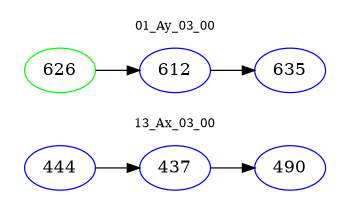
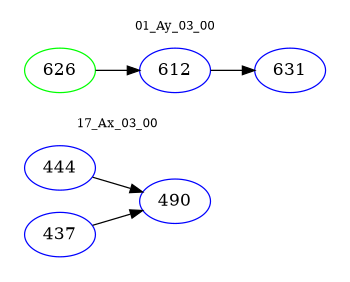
(290, 70) -> (290, 70)
(175, 124) -> (118, 124)
(111, 168) -> (112, 183)
